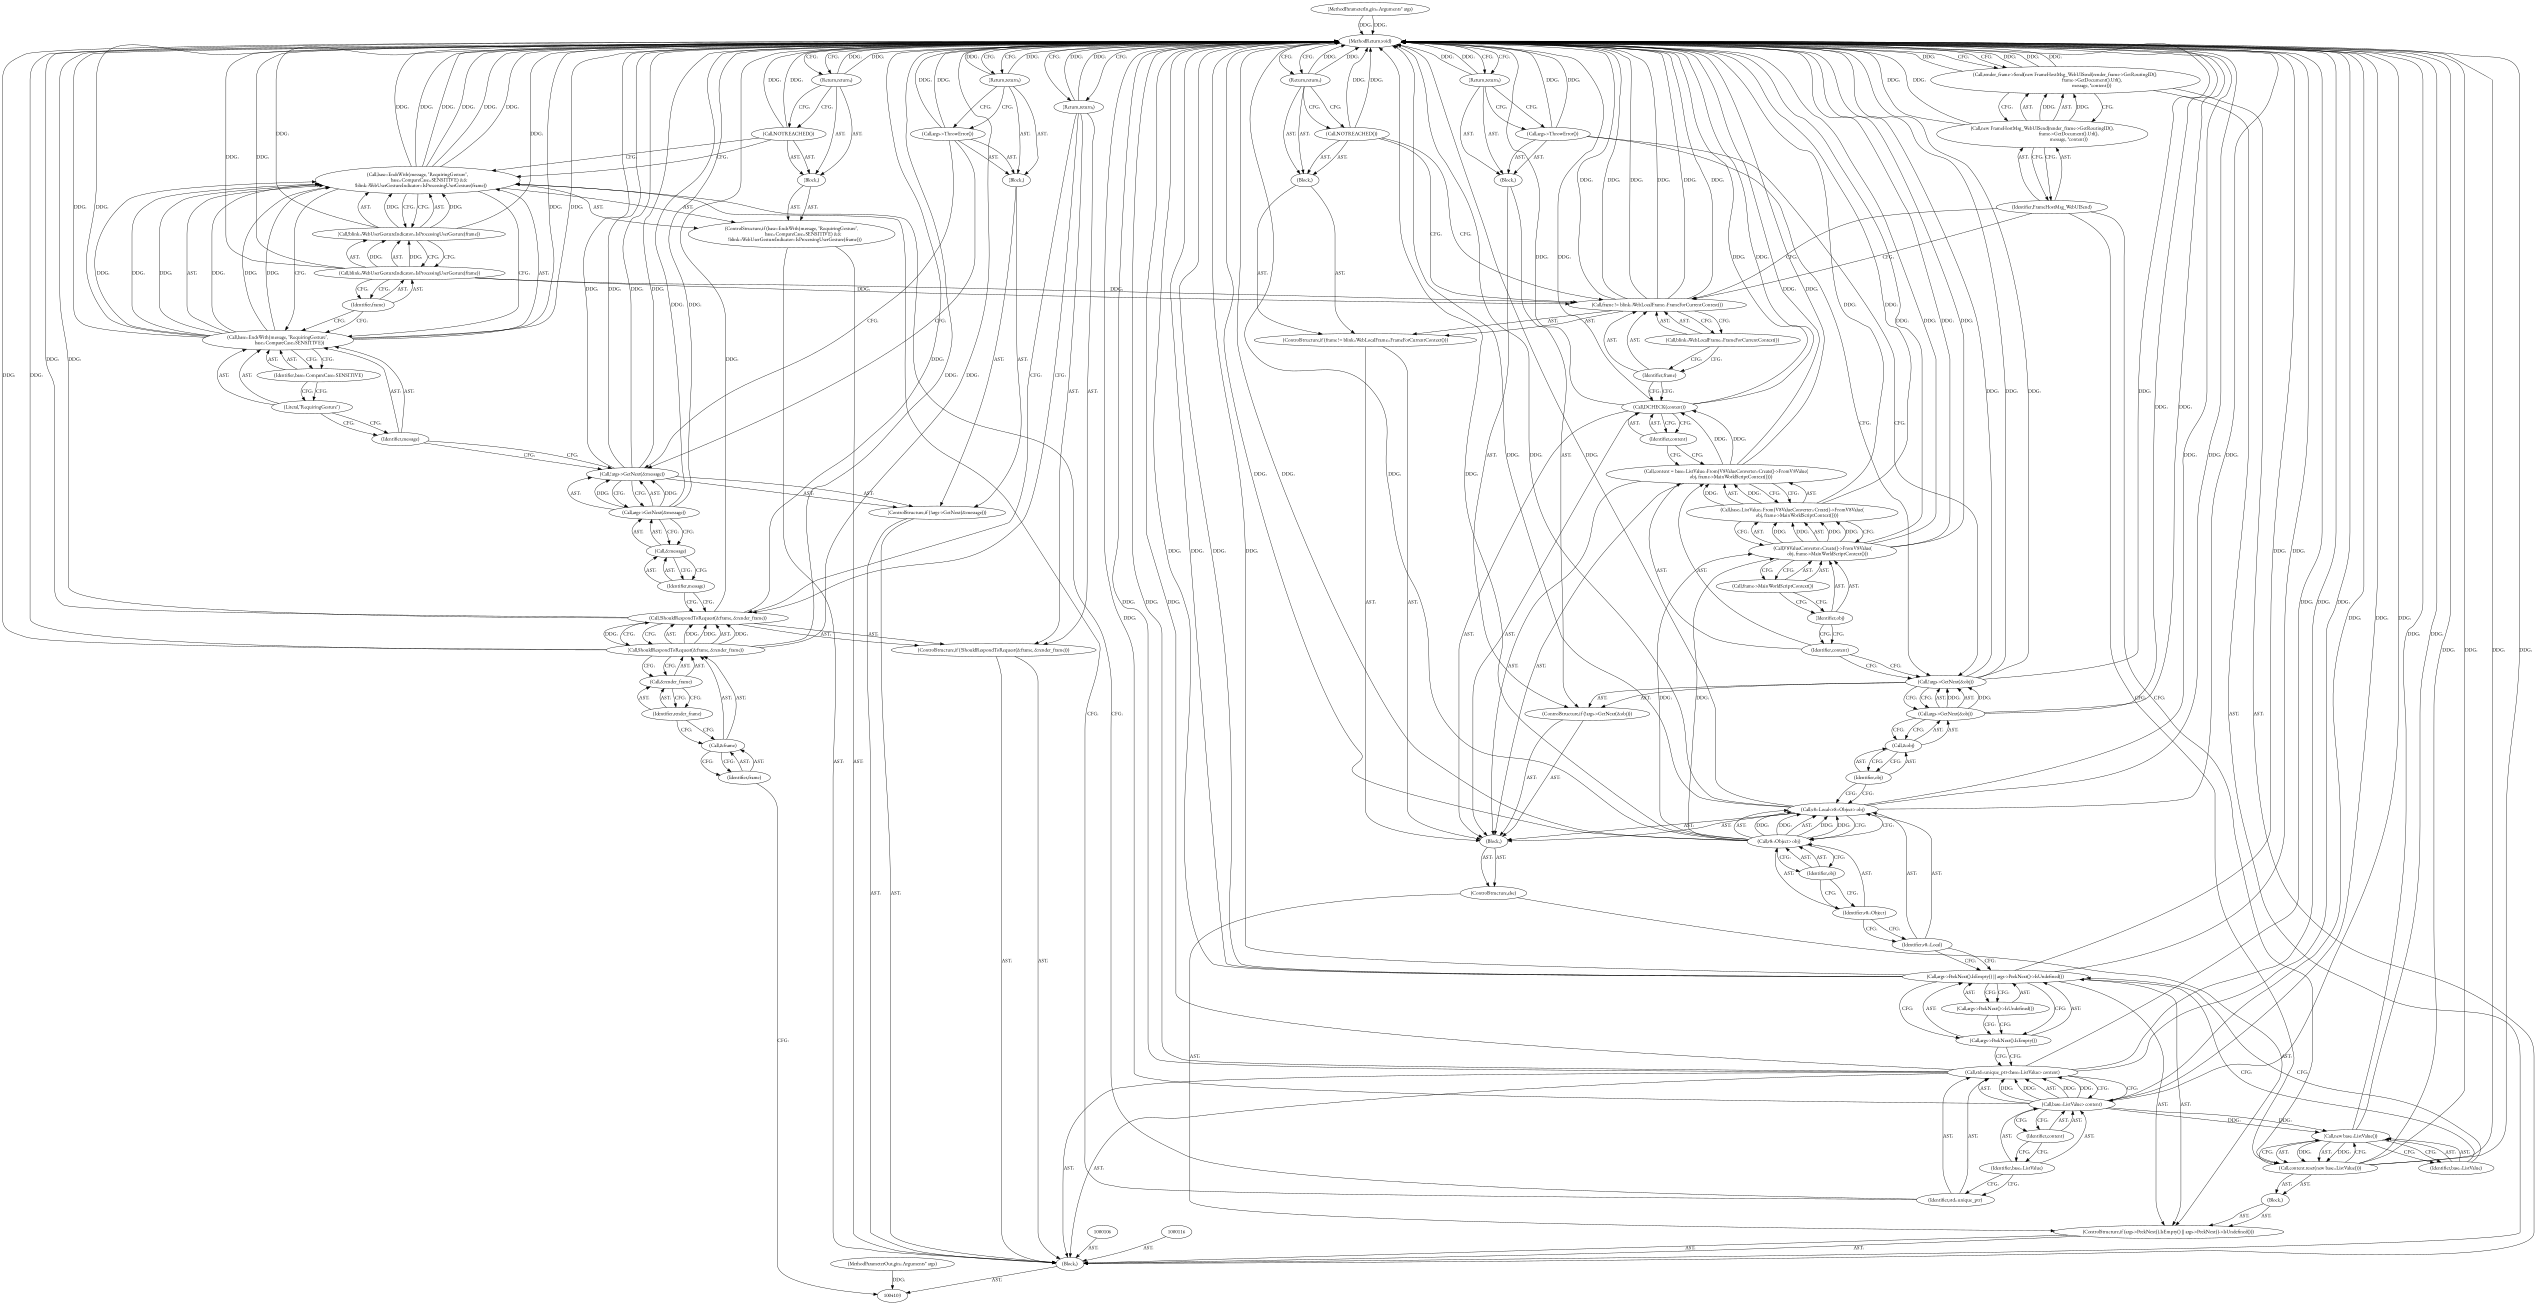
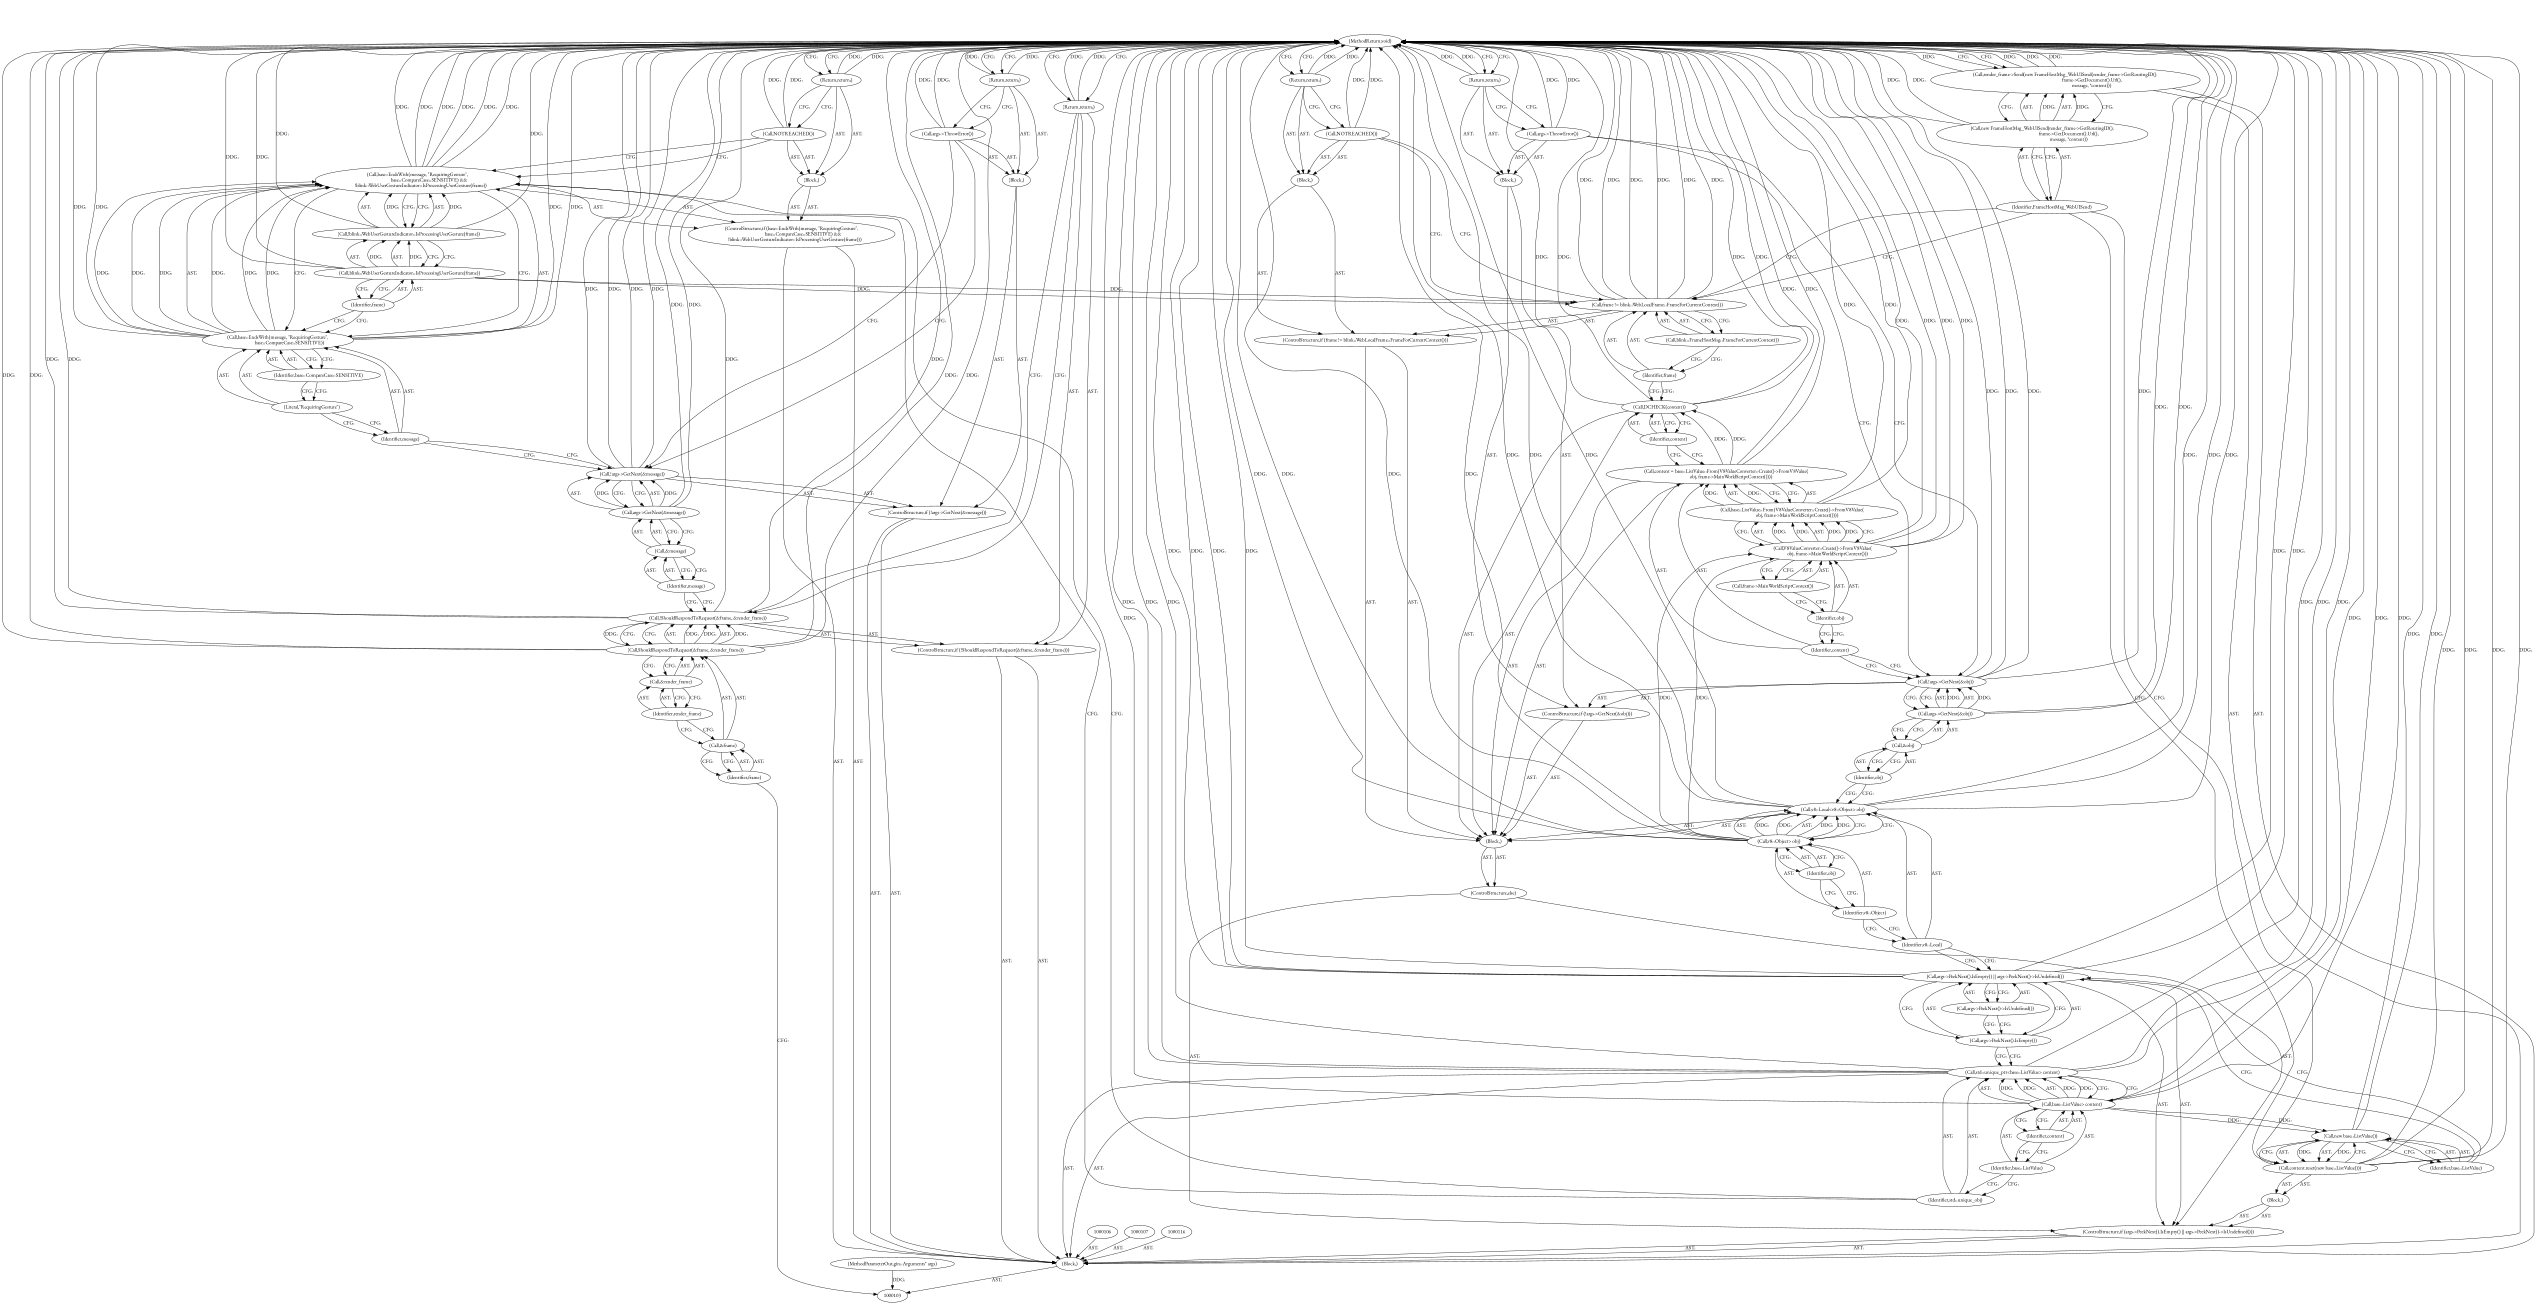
(1370, 9) -> none
(1723, 340) -> (1723, 340)
(1955, 1200) -> (1955, 1200)
none -> (1140, 1232)
(892, 1296) -> (892, 1296)
